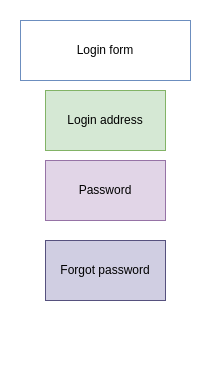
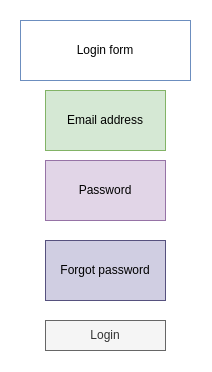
(106, 121) -> (106, 121)
none -> (106, 336)
